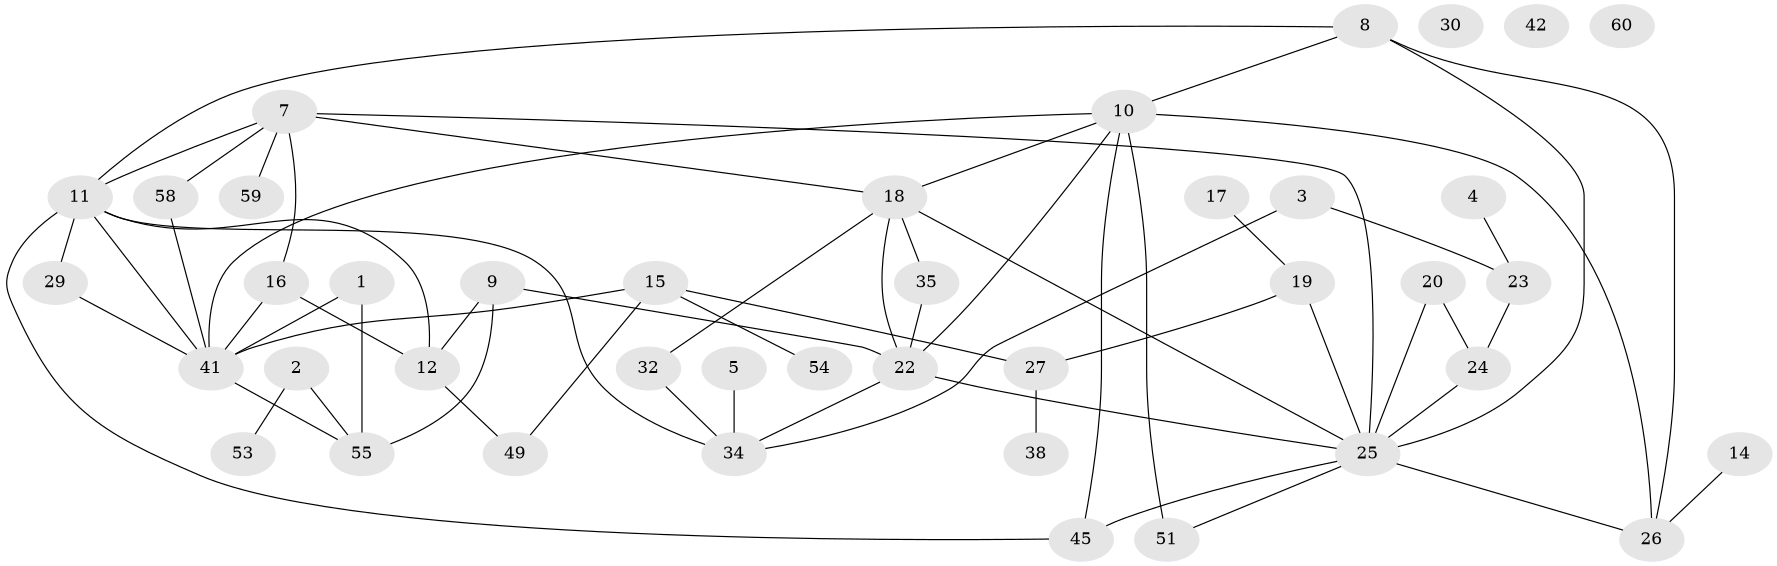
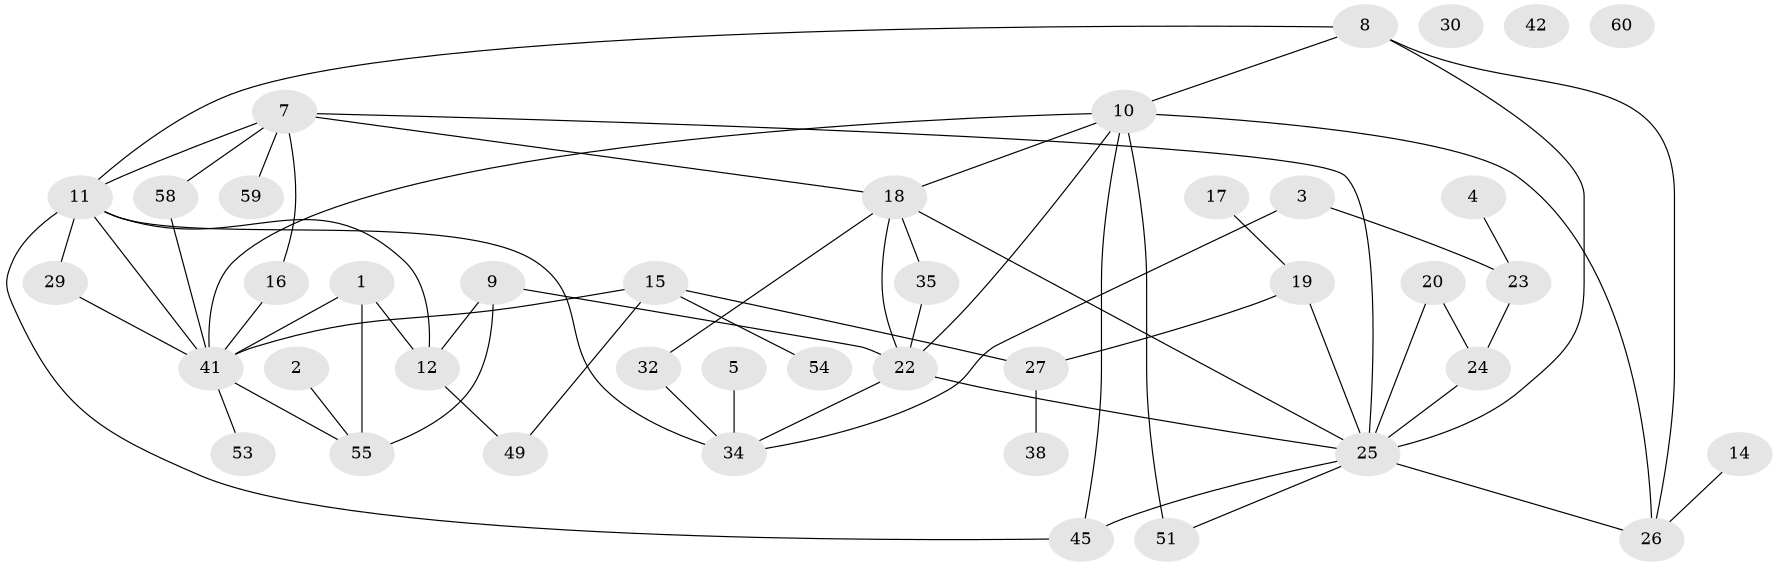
(339, 319) -> (396, 327)
(270, 411) -> (227, 411)
